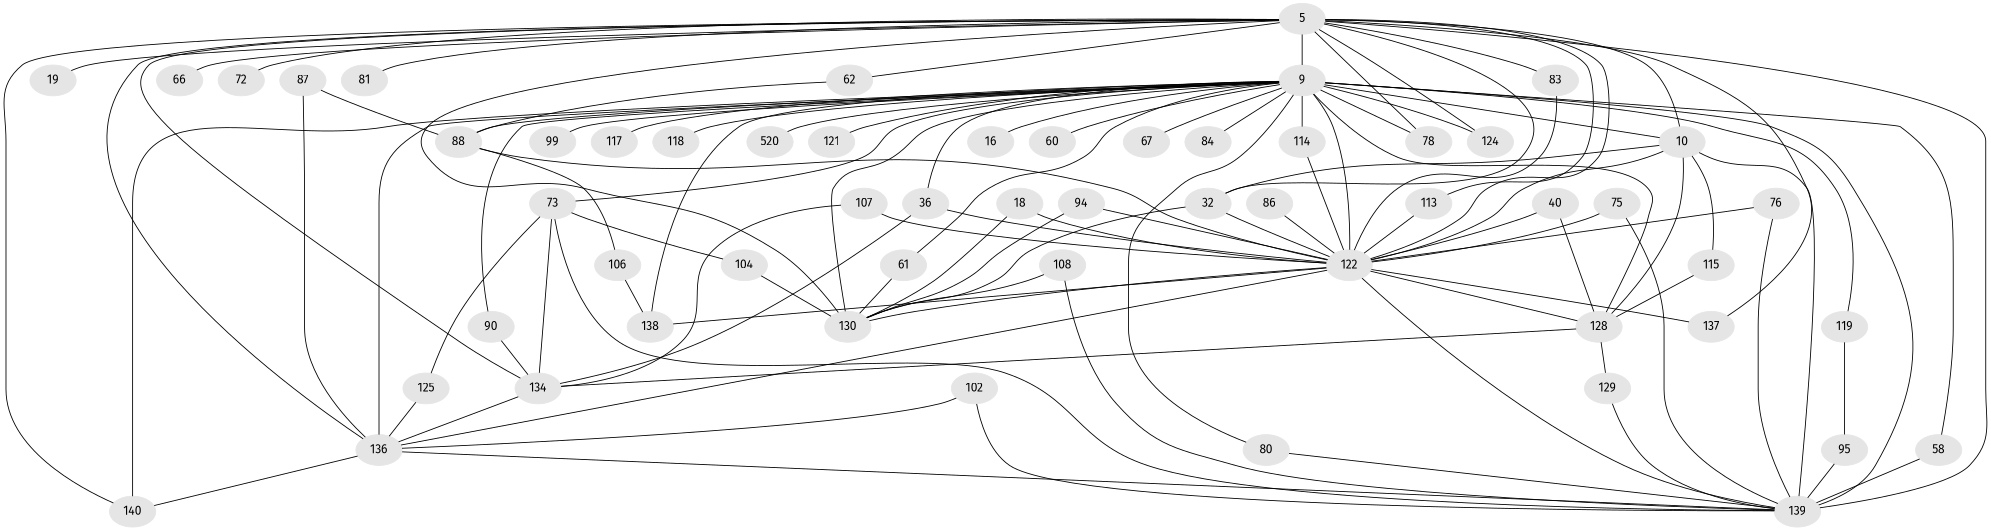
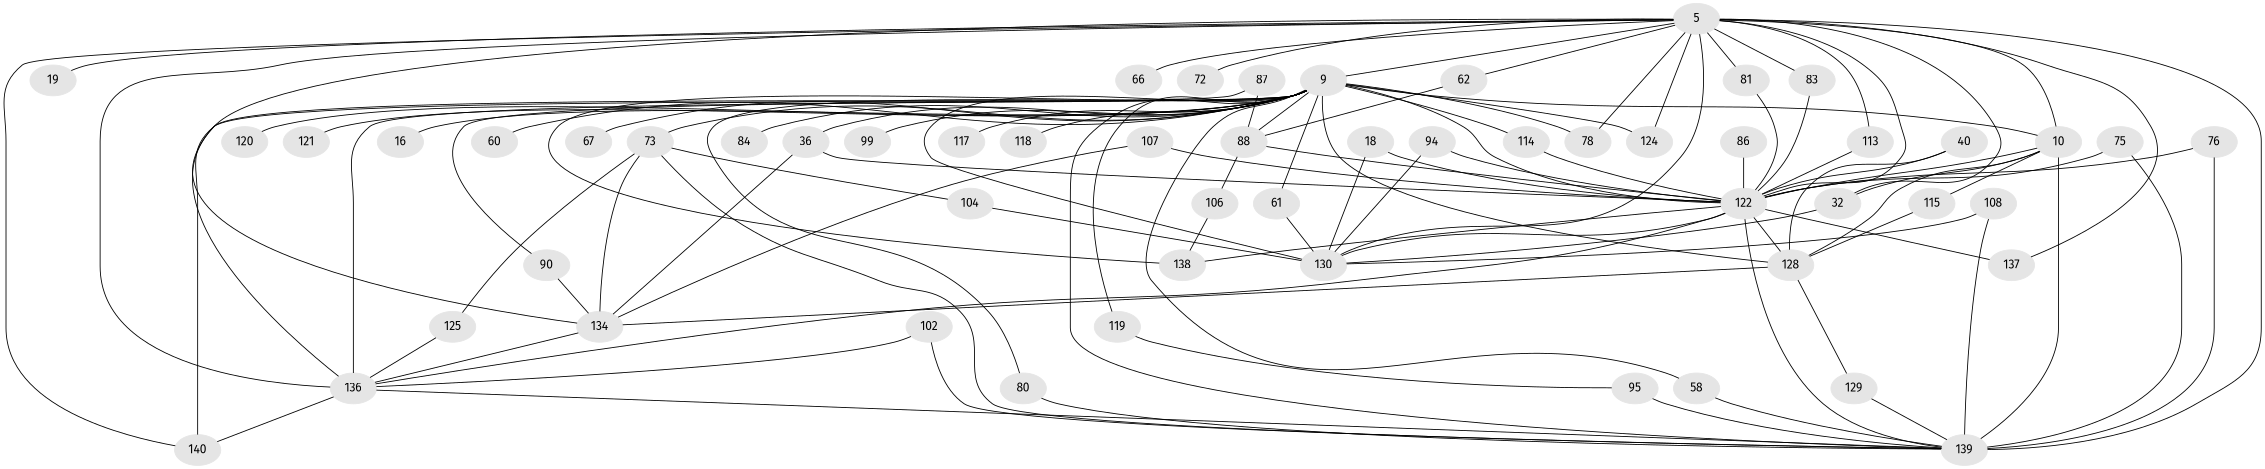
(770, 142) -> (245, 142)
(1278, 236) -> (1777, 142)
